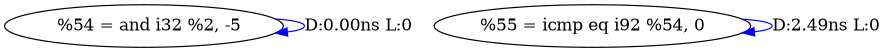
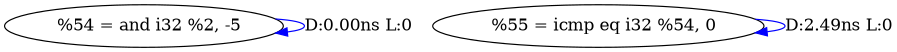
(592, 26) -> (598, 26)
